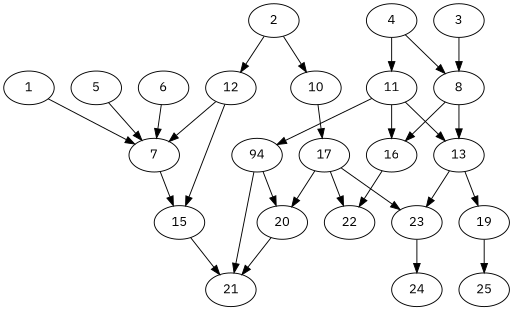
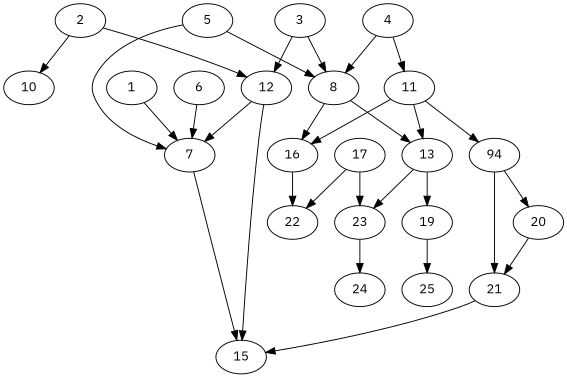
none -> (285, 50)
none -> (267, 52)
(320, 117) -> none
(306, 185) -> none
(202, 252) -> (376, 330)
